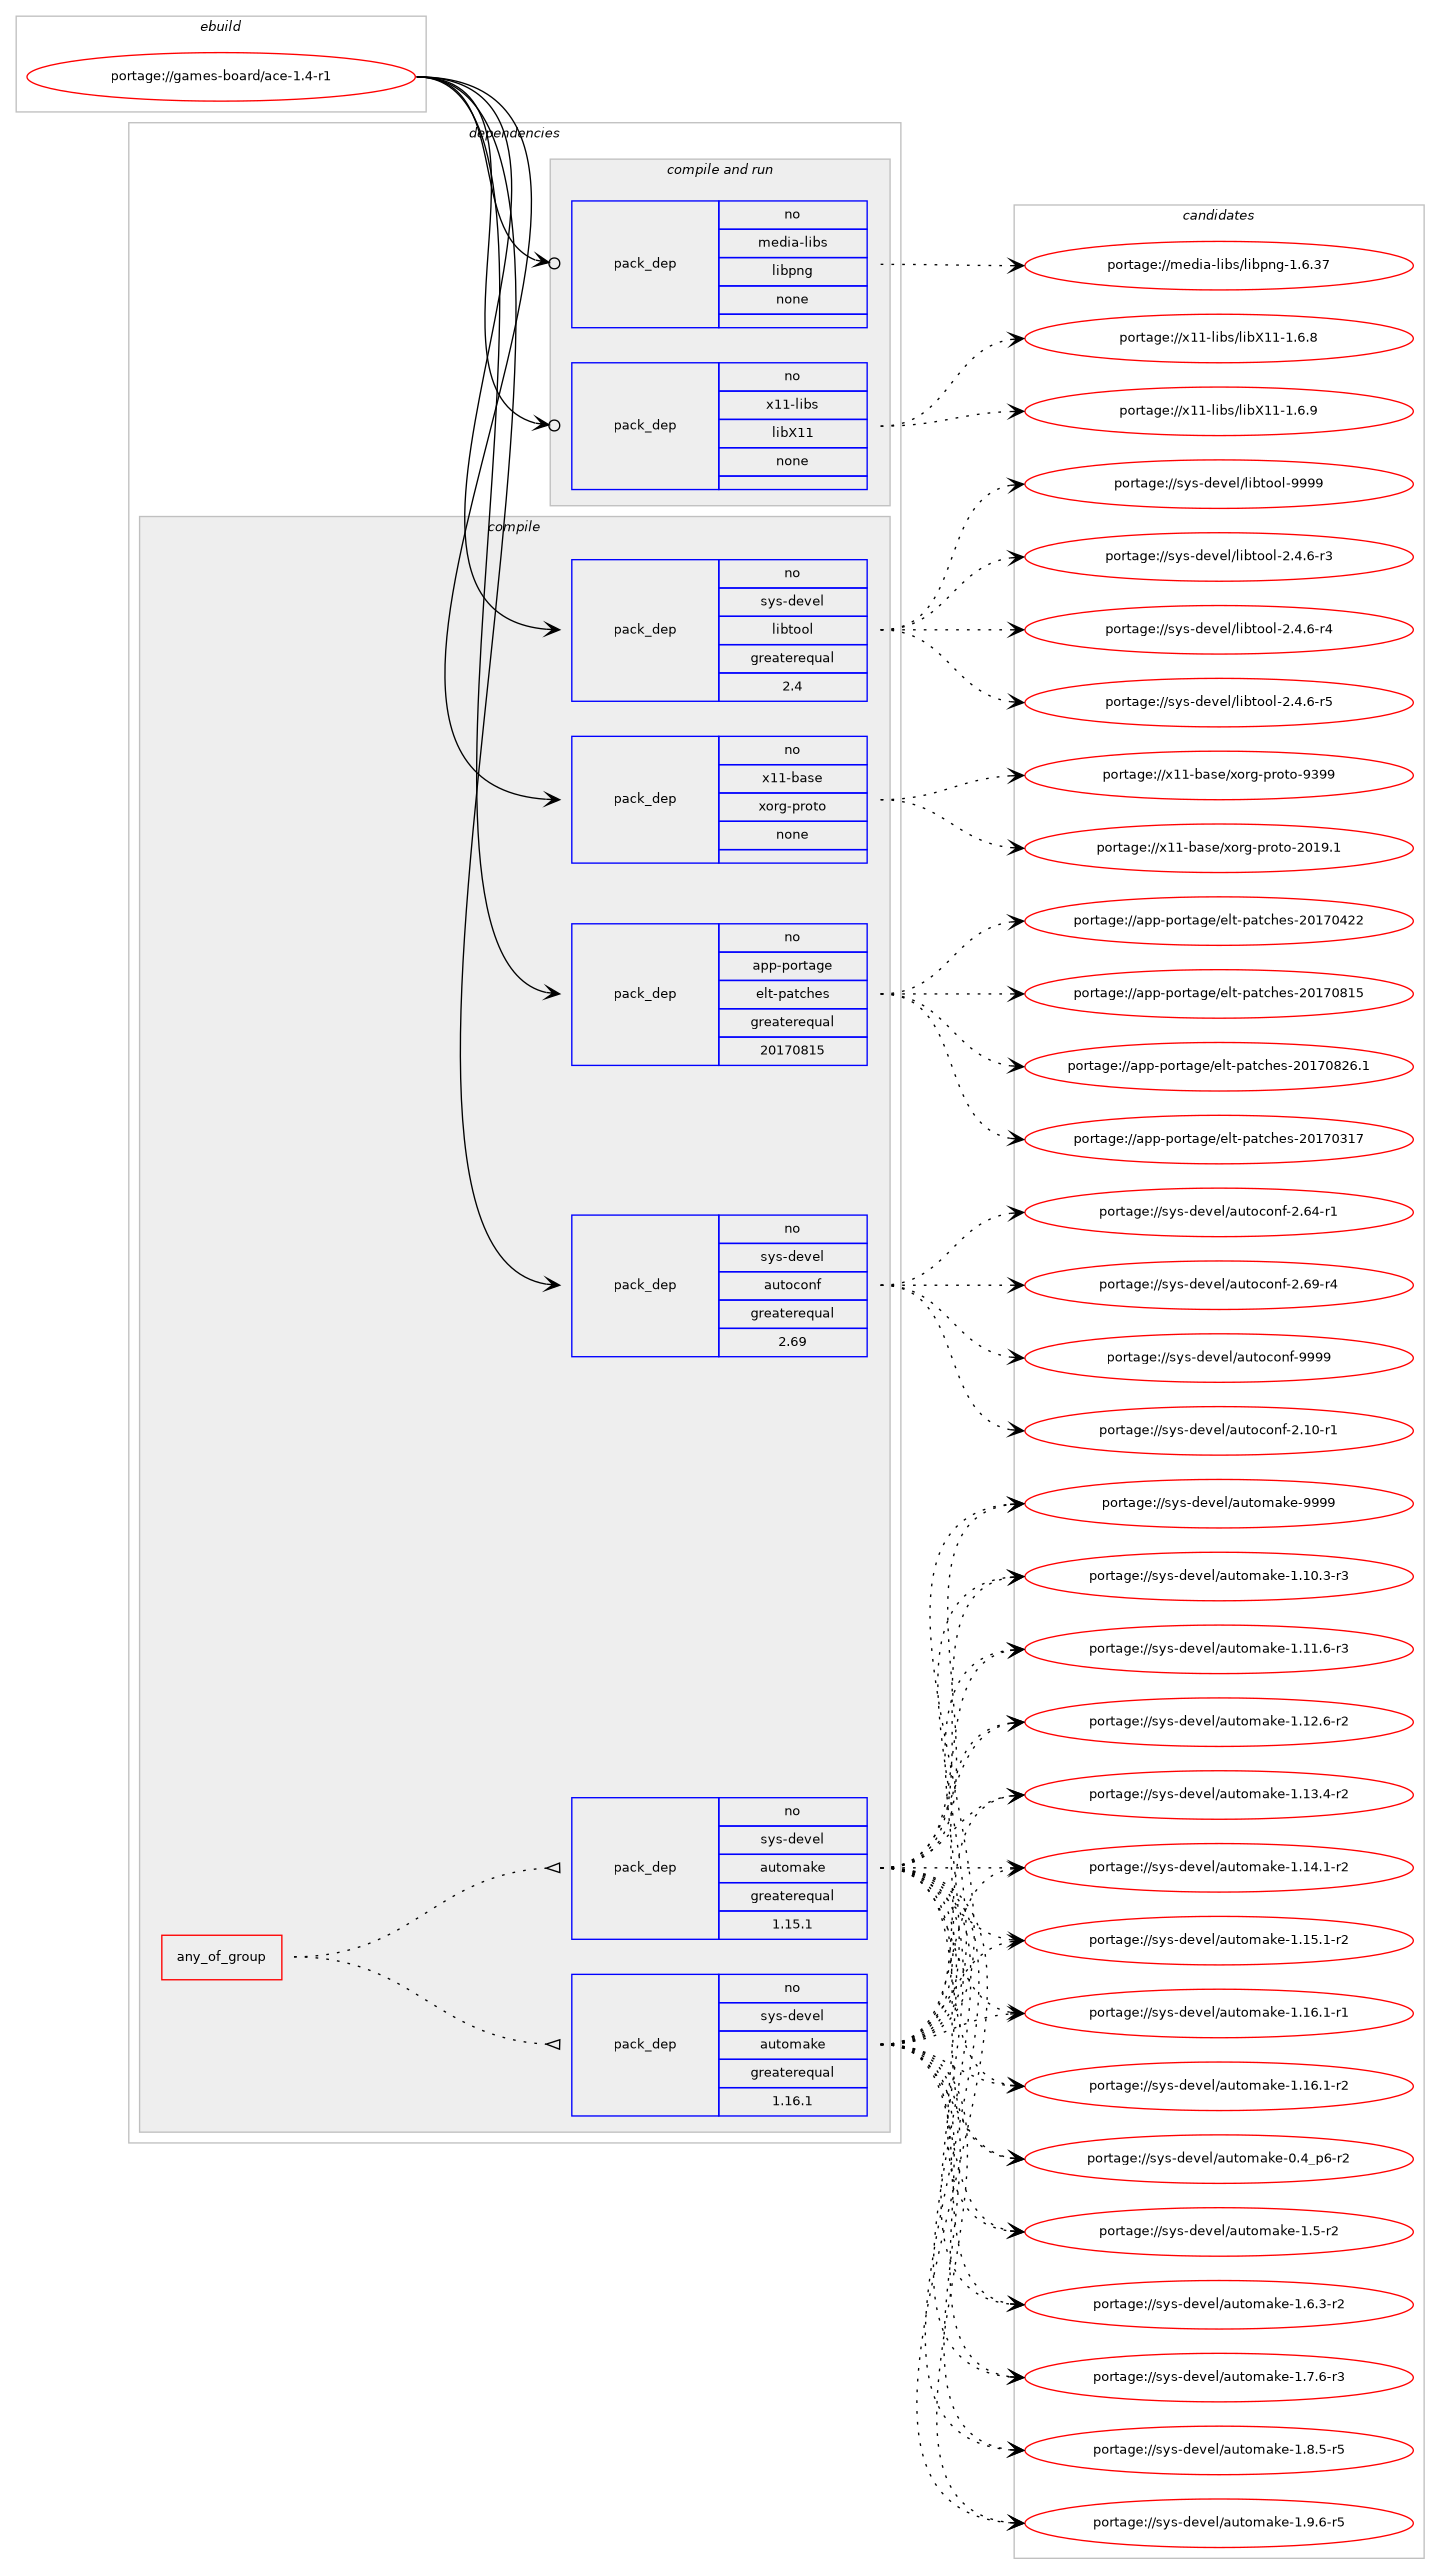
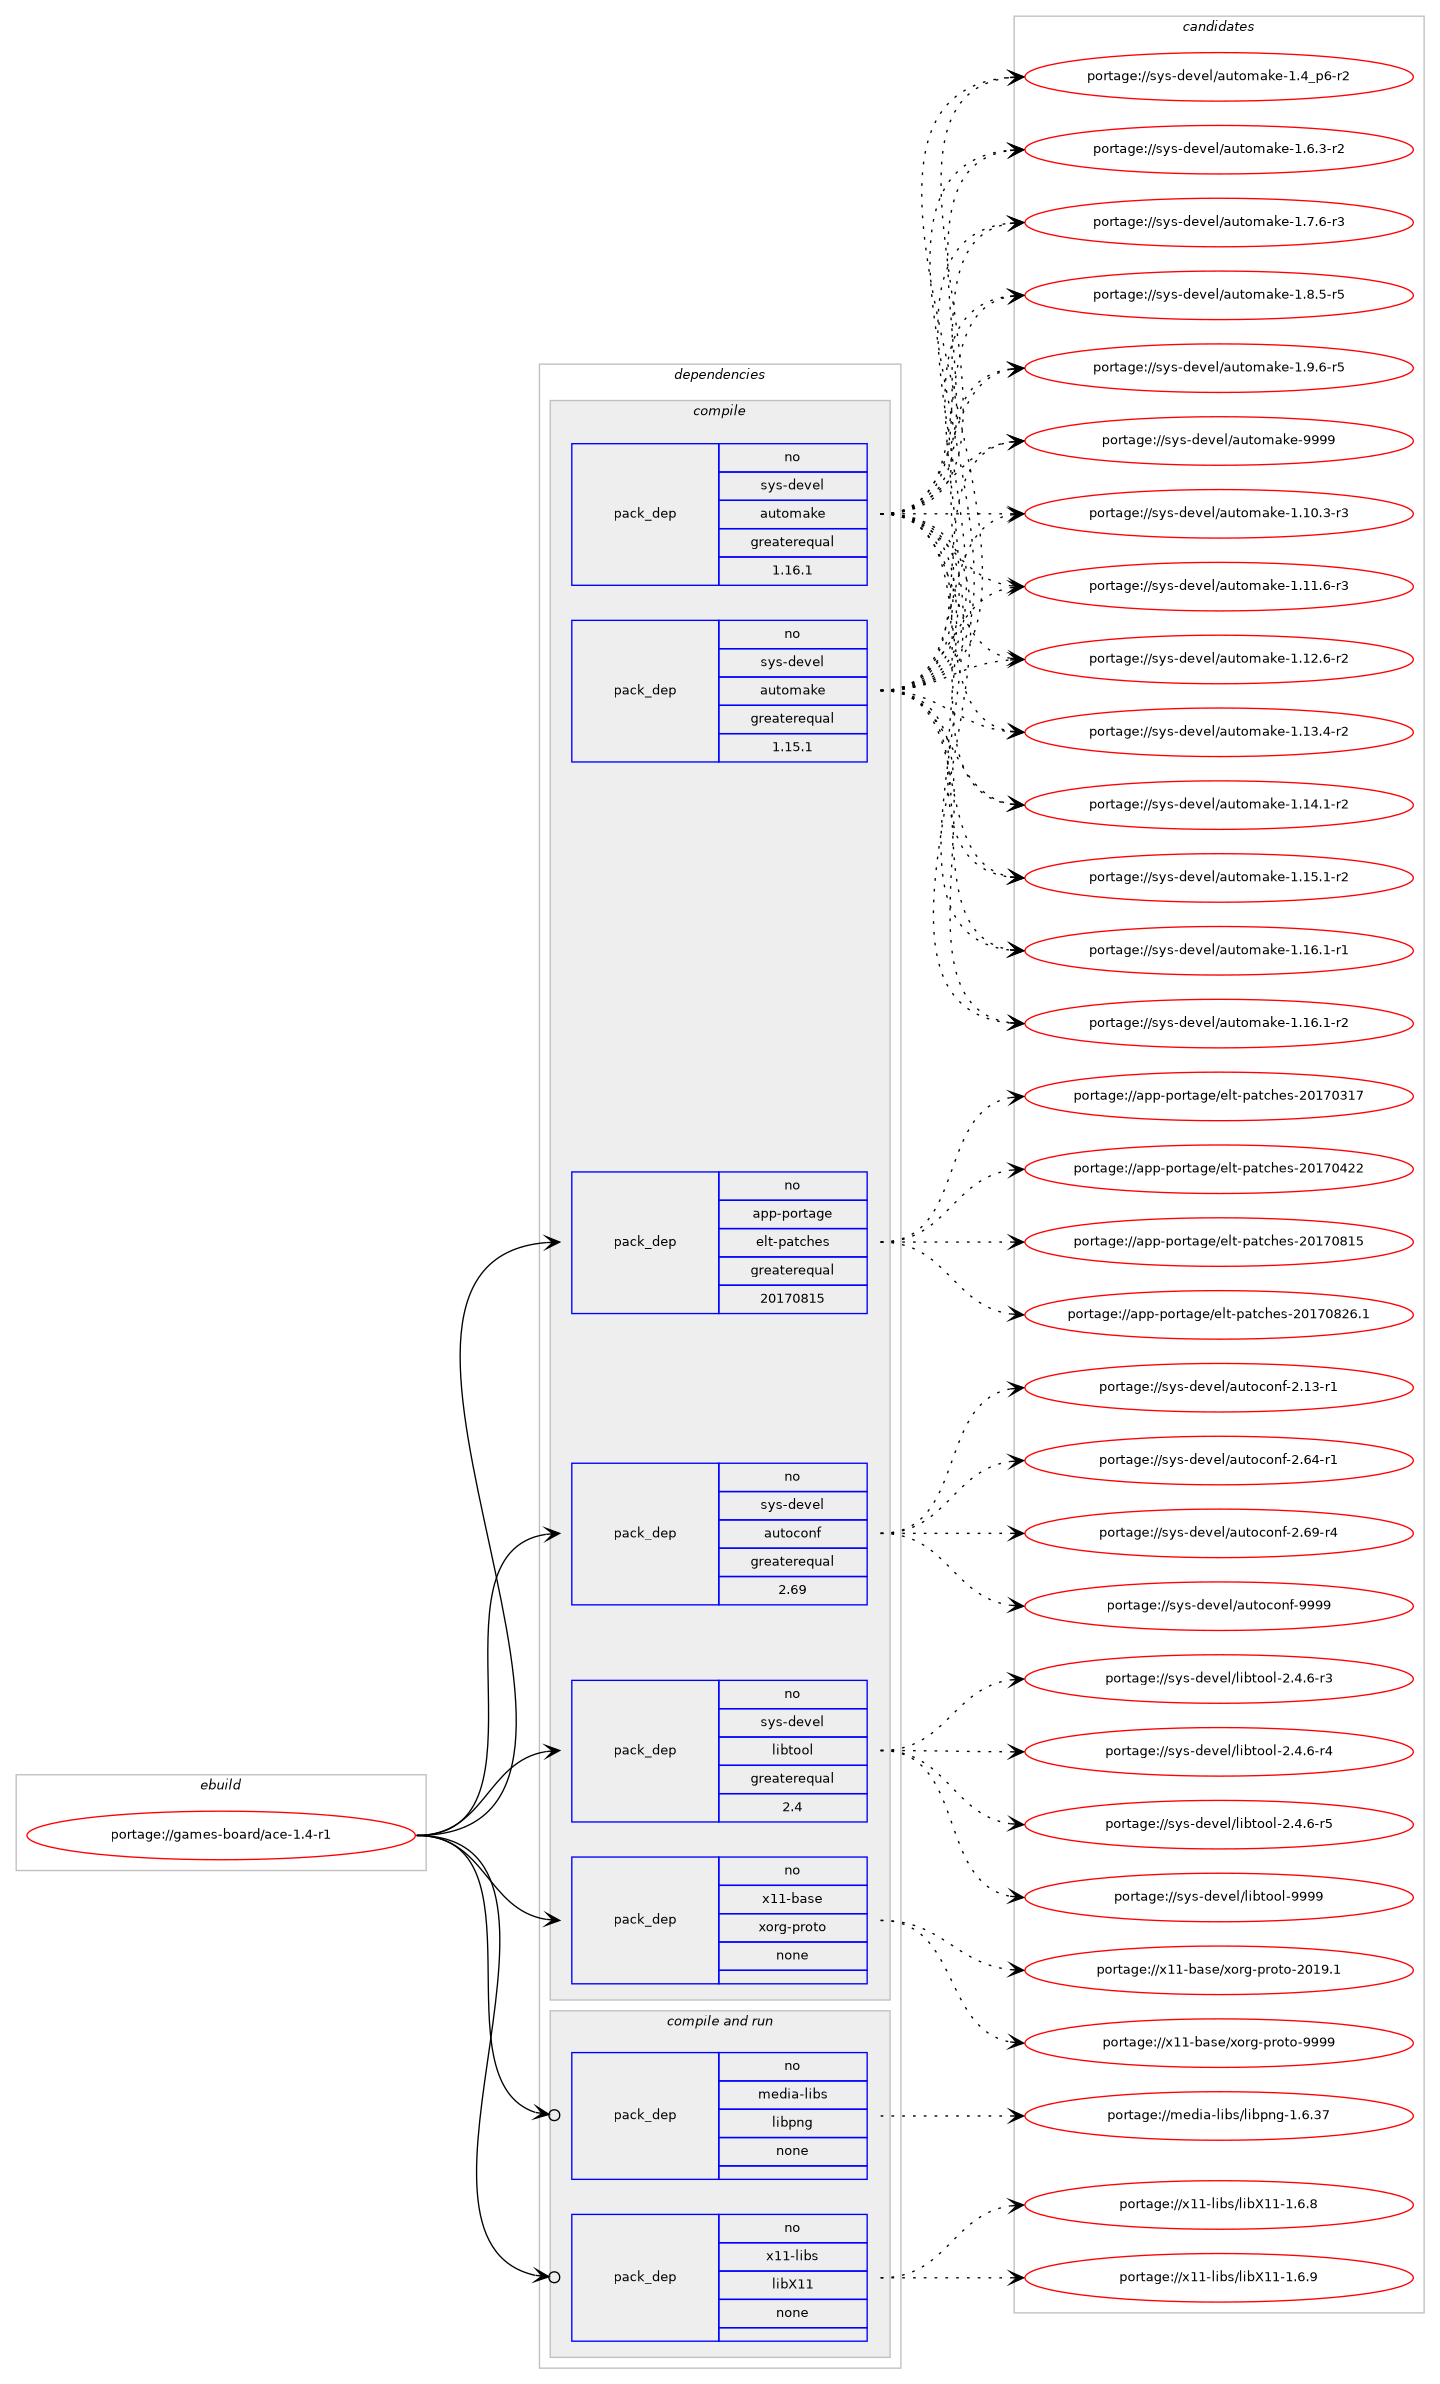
(1219, 775) -> (1219, 2043)
(1219, 1431) -> (1219, 1388)
(221, 1957) -> none
(1219, 2159) -> (1219, 77)
(1219, 2232) -> none
